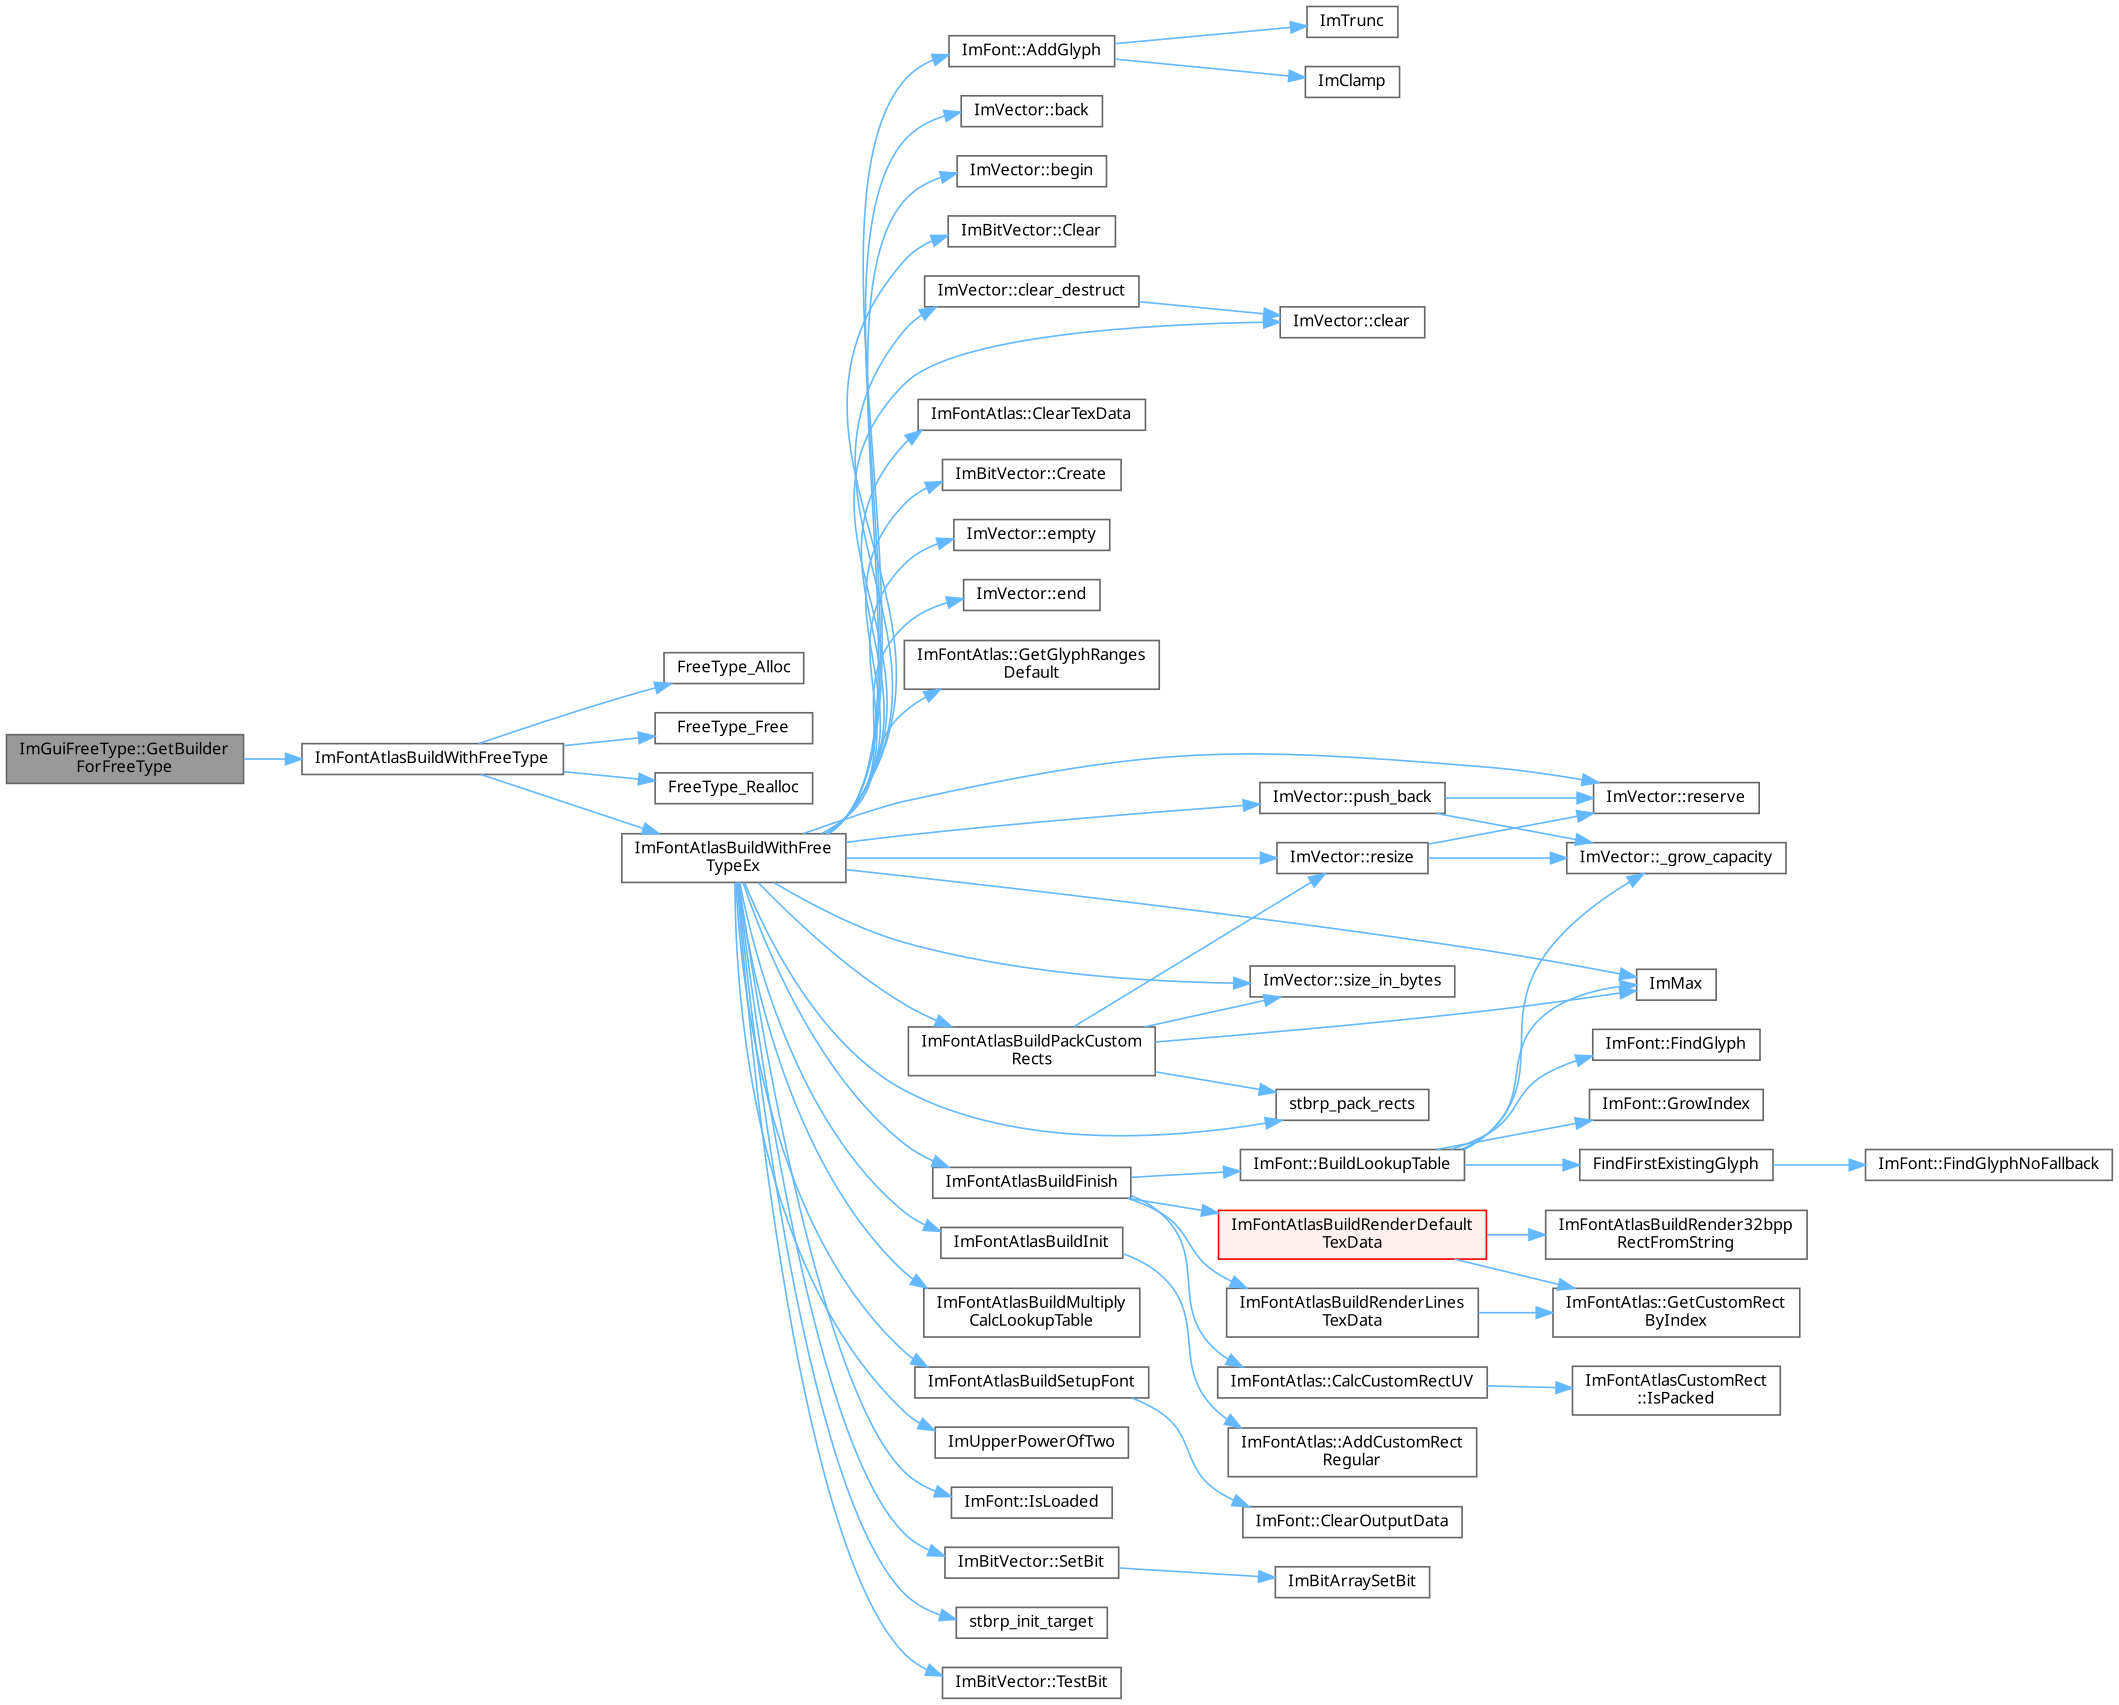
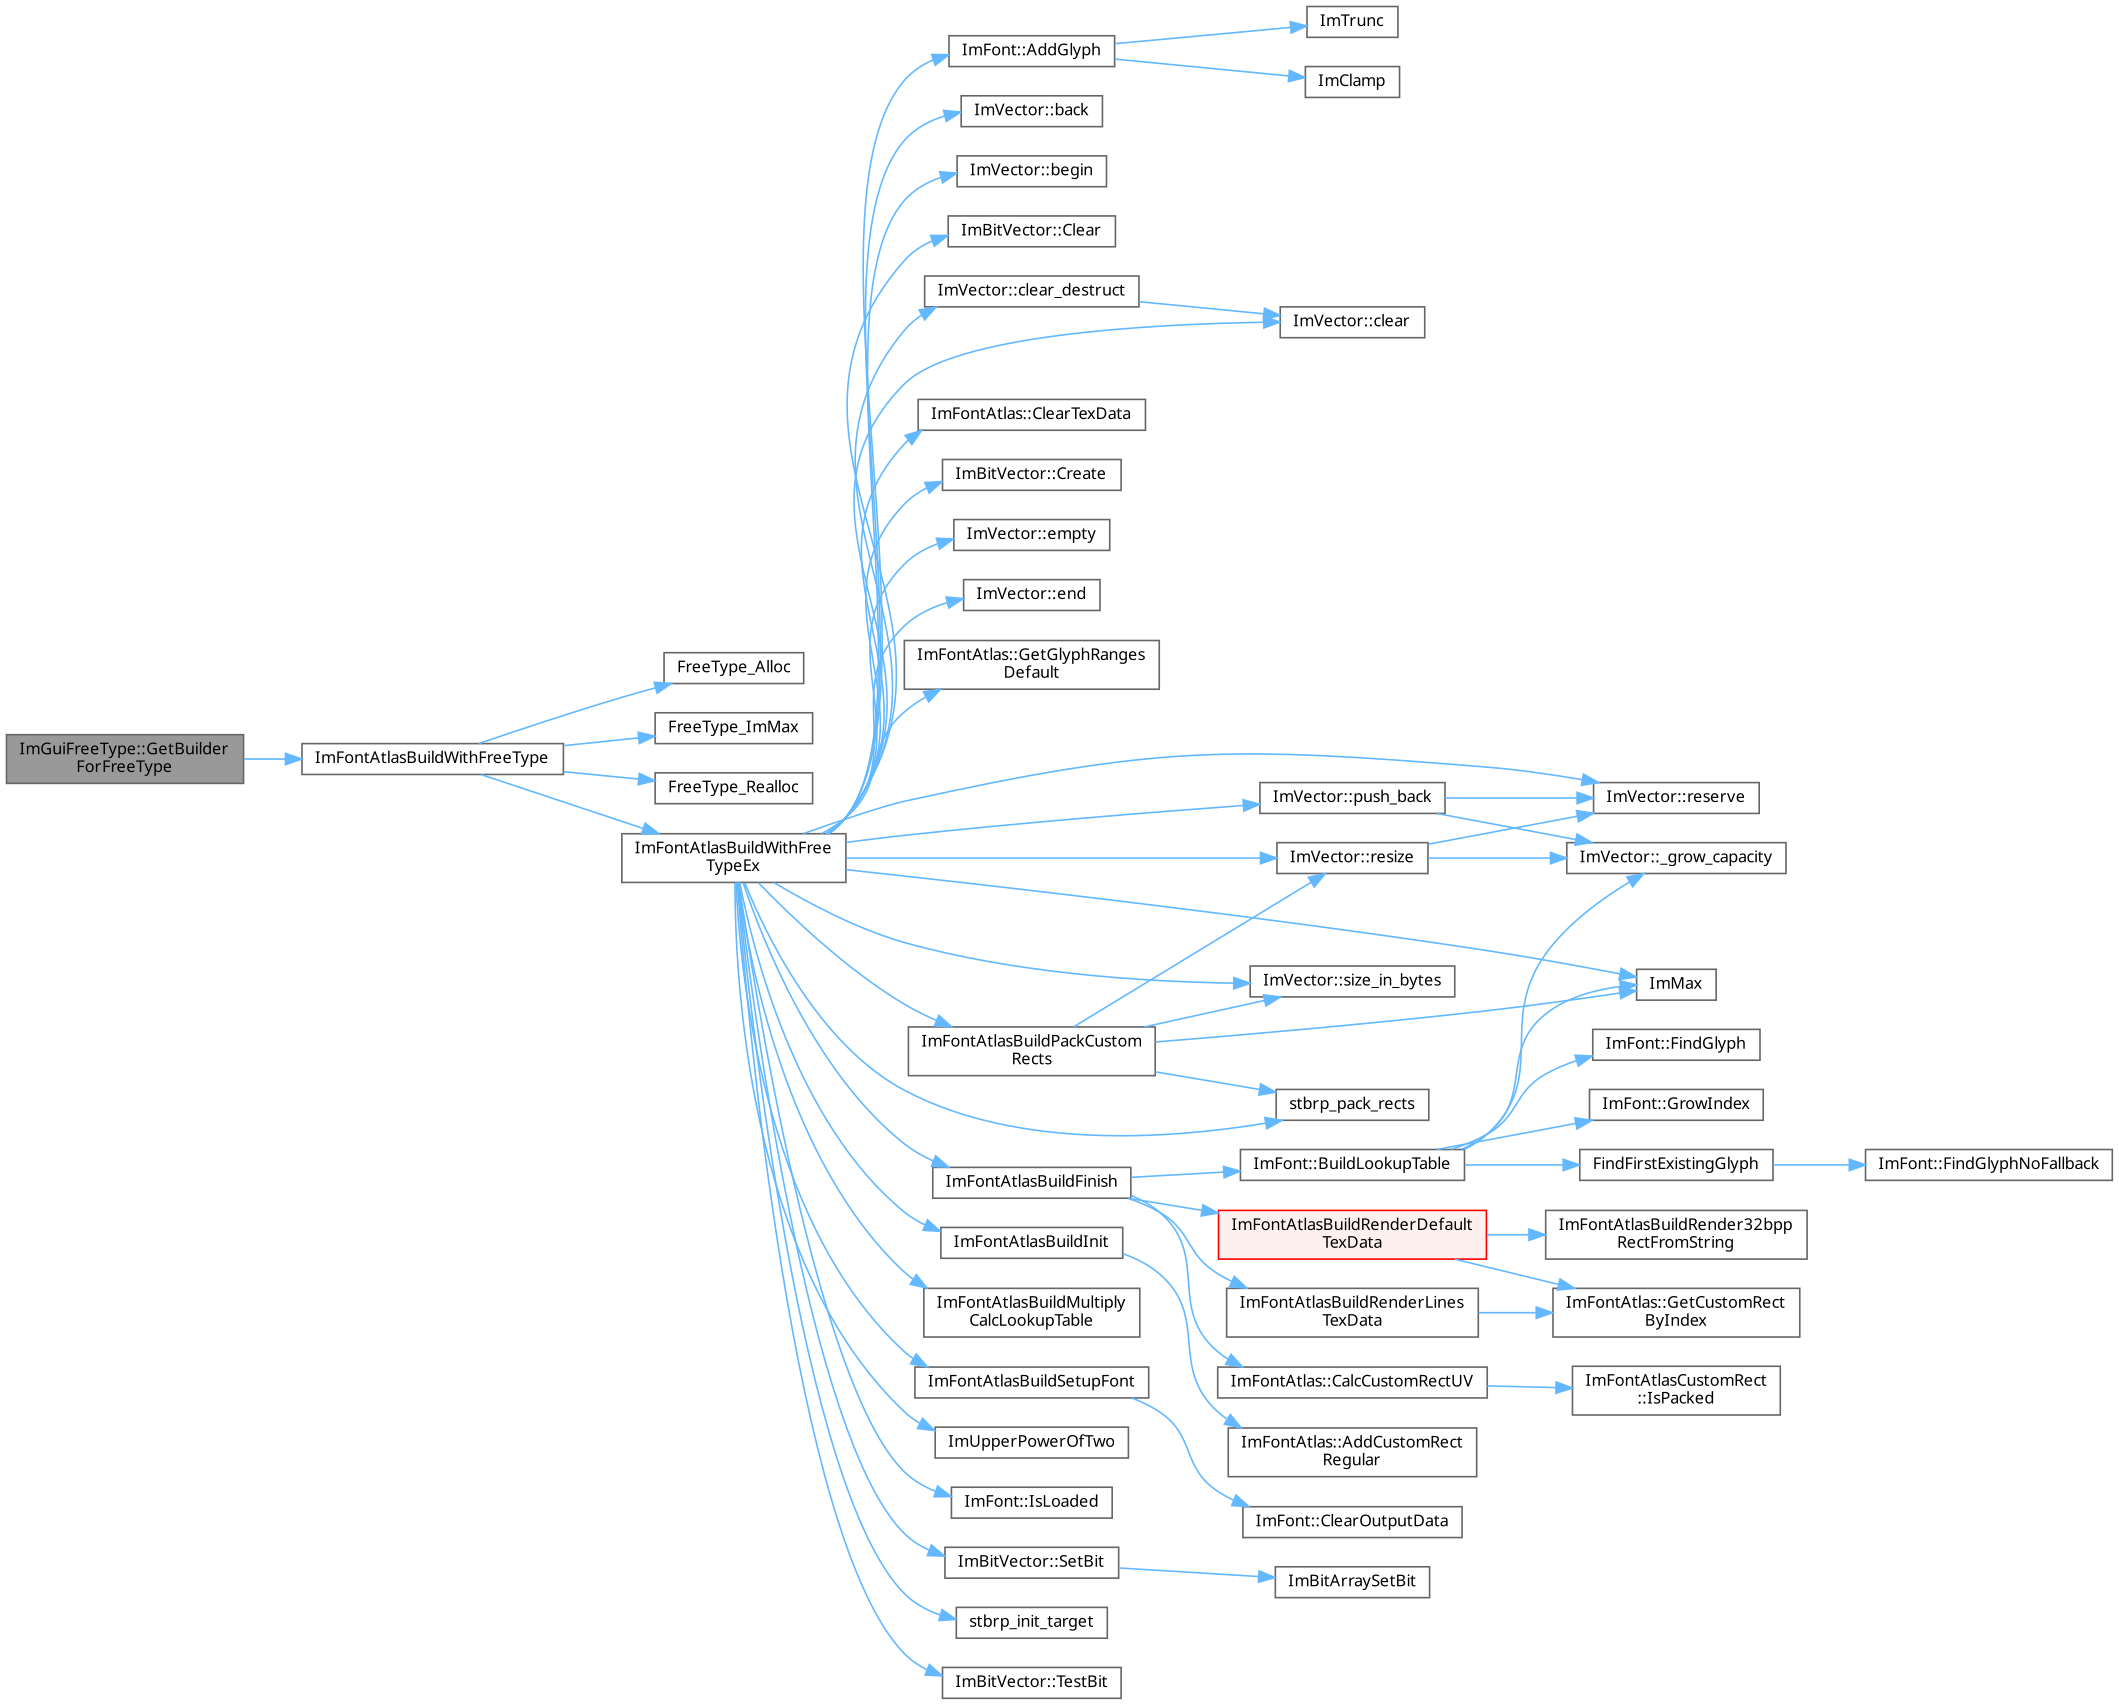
(734, 728) -> (734, 728)
